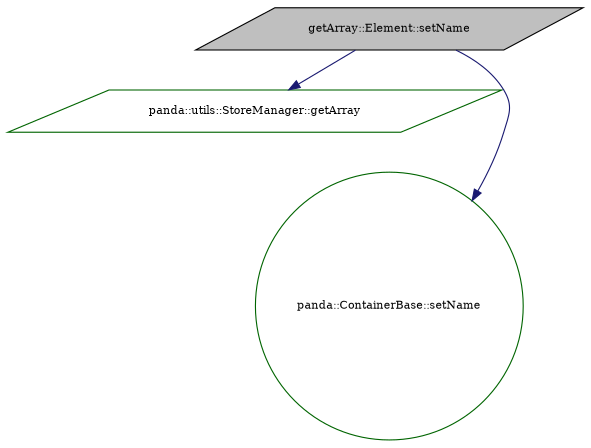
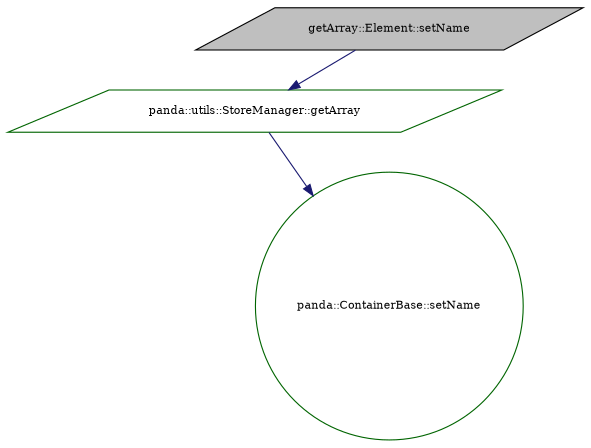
(509, 112) -> (288, 159)
